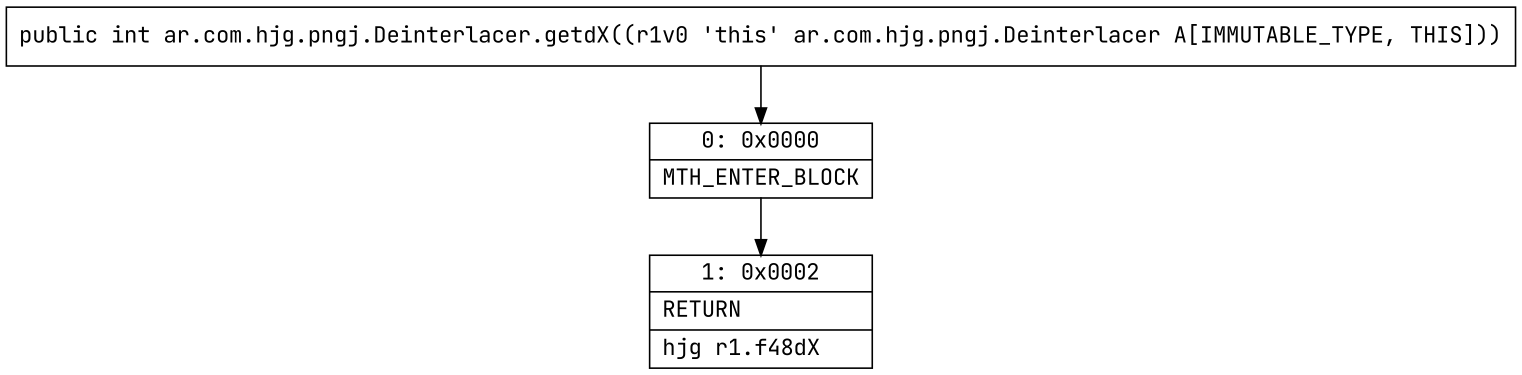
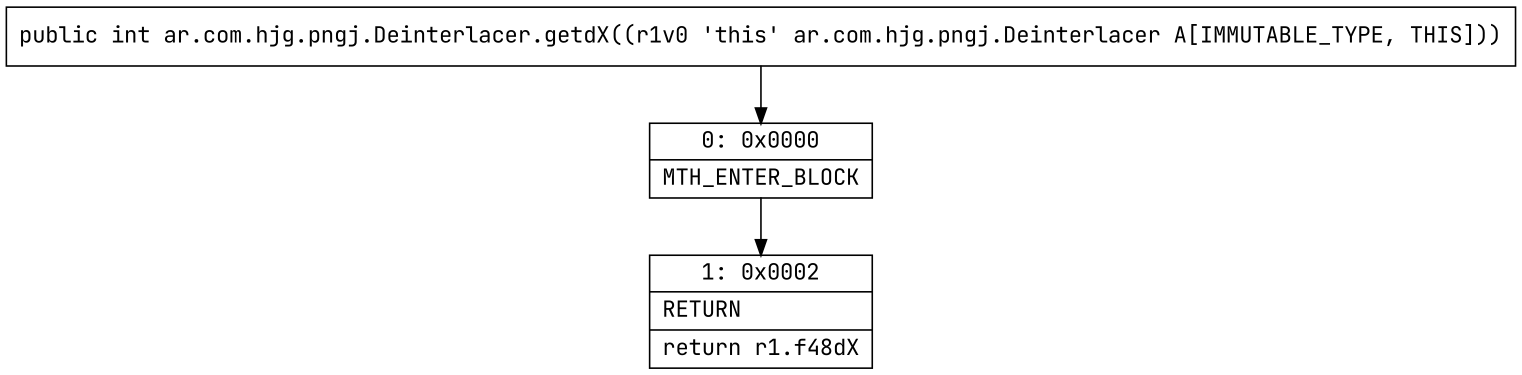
(742, 348) -> (761, 348)
